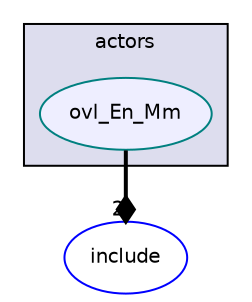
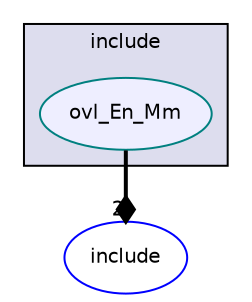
(126, 43) -> (126, 43)
